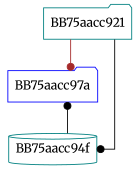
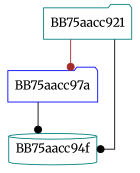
(67, 121) -> (38, 114)
